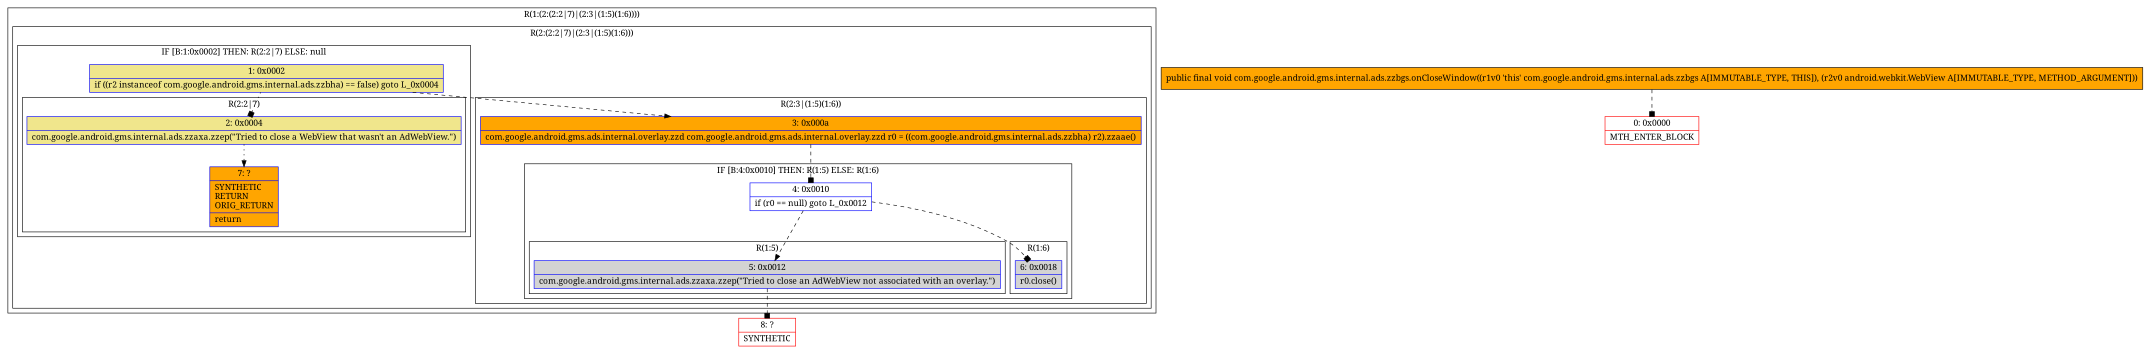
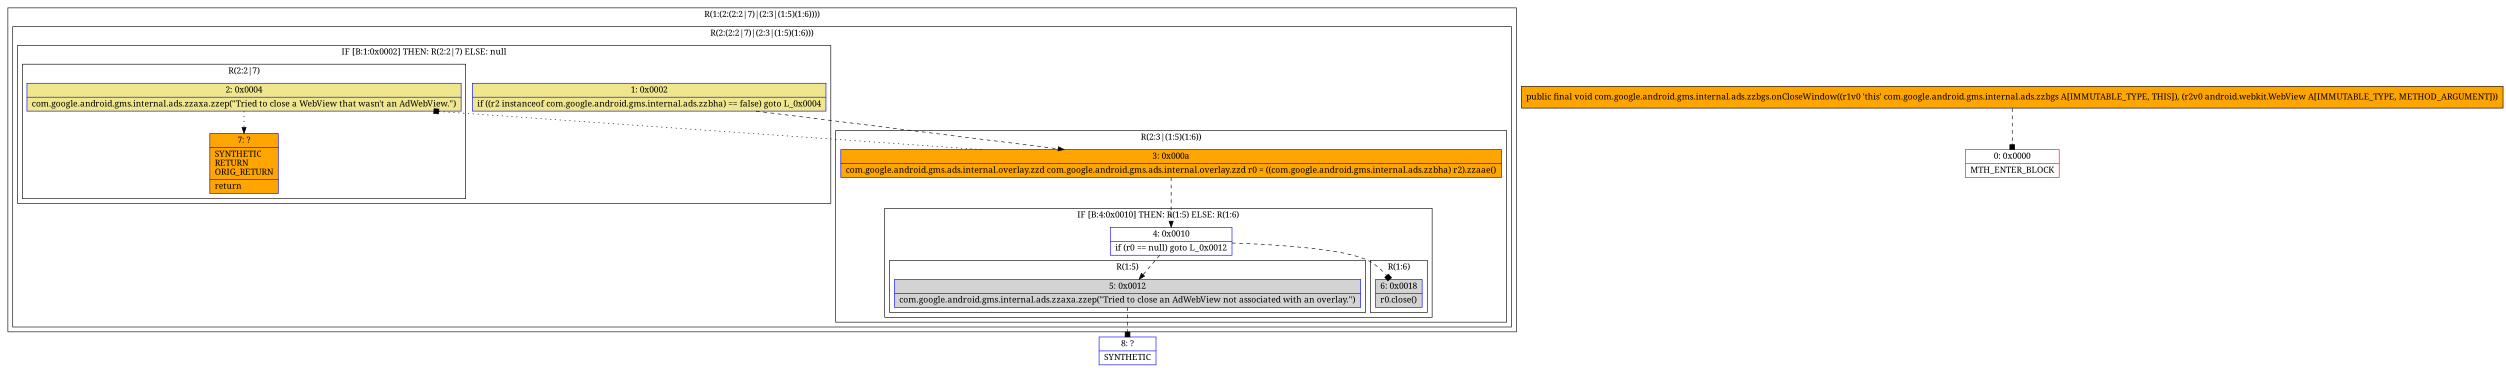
(257, 102) -> (711, 131)
(811, 160) -> (1171, 199)
(767, 332) -> (1128, 351)
